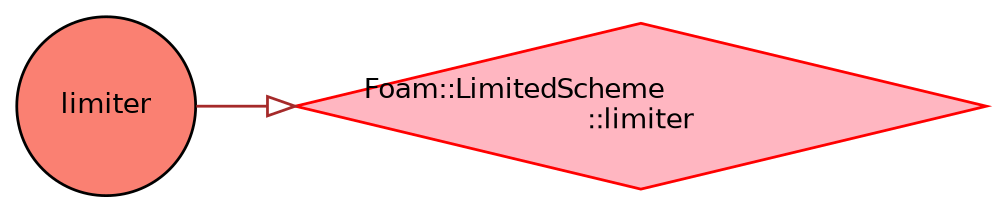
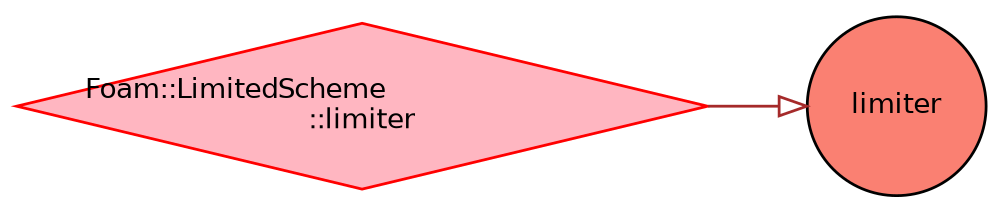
(232, 106) -> (743, 106)
